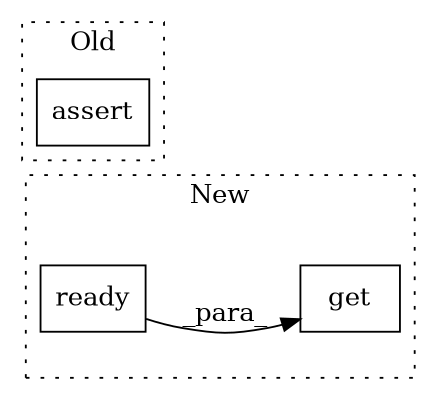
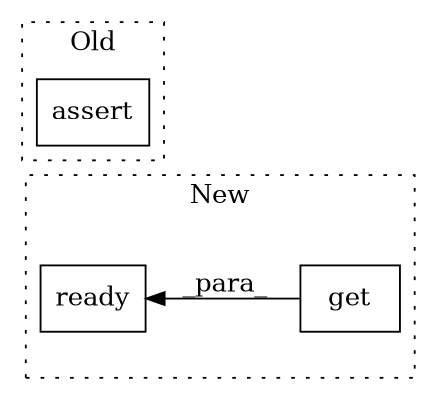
(214, 332) -> (232, 299)
